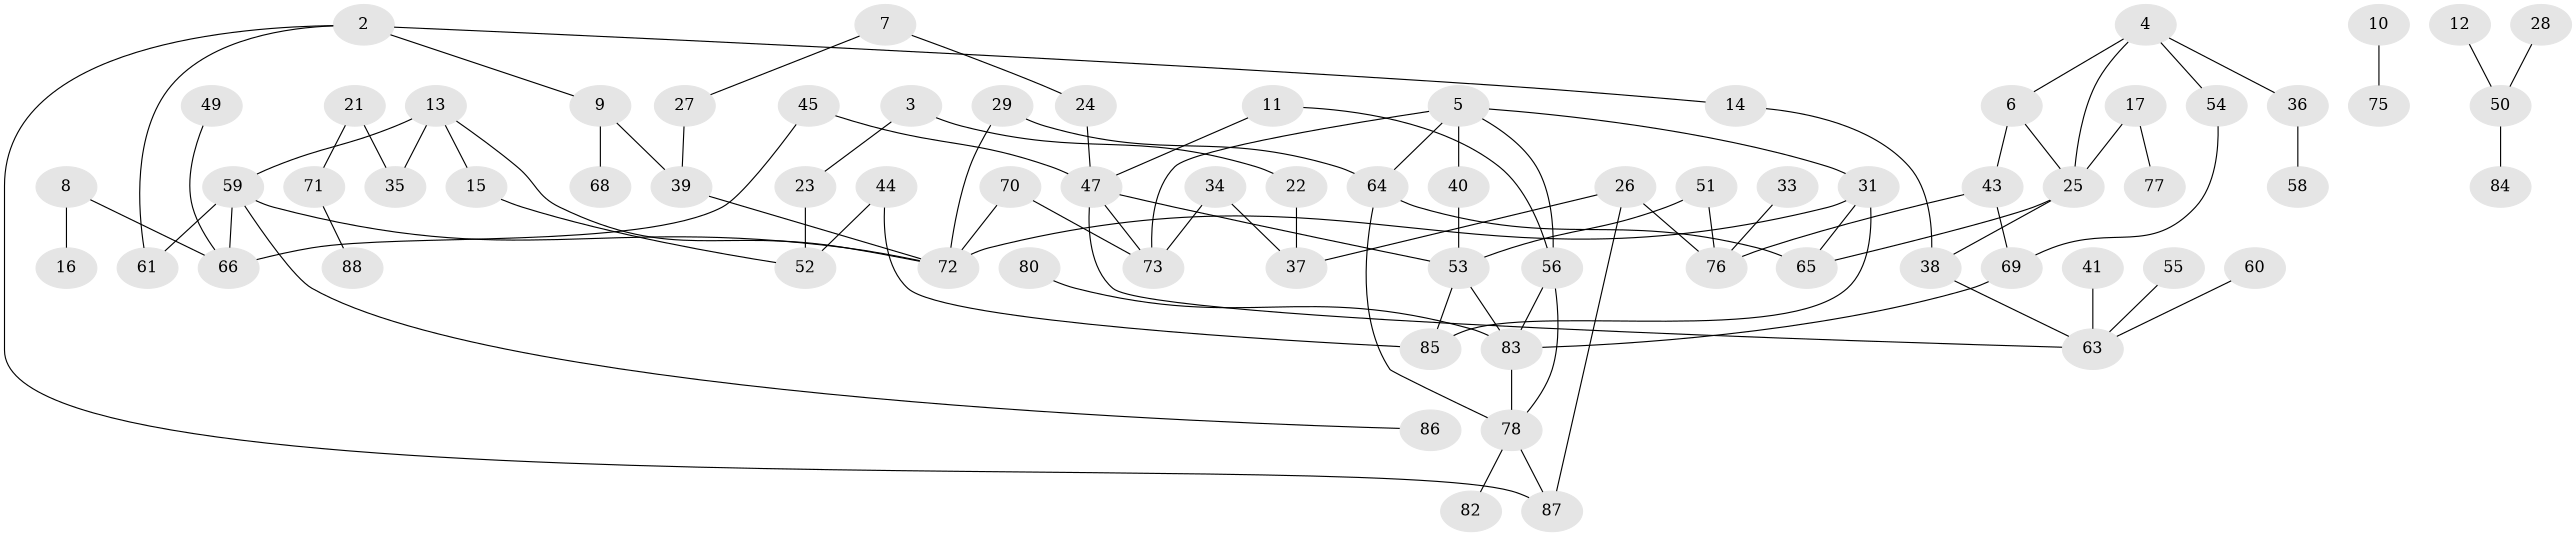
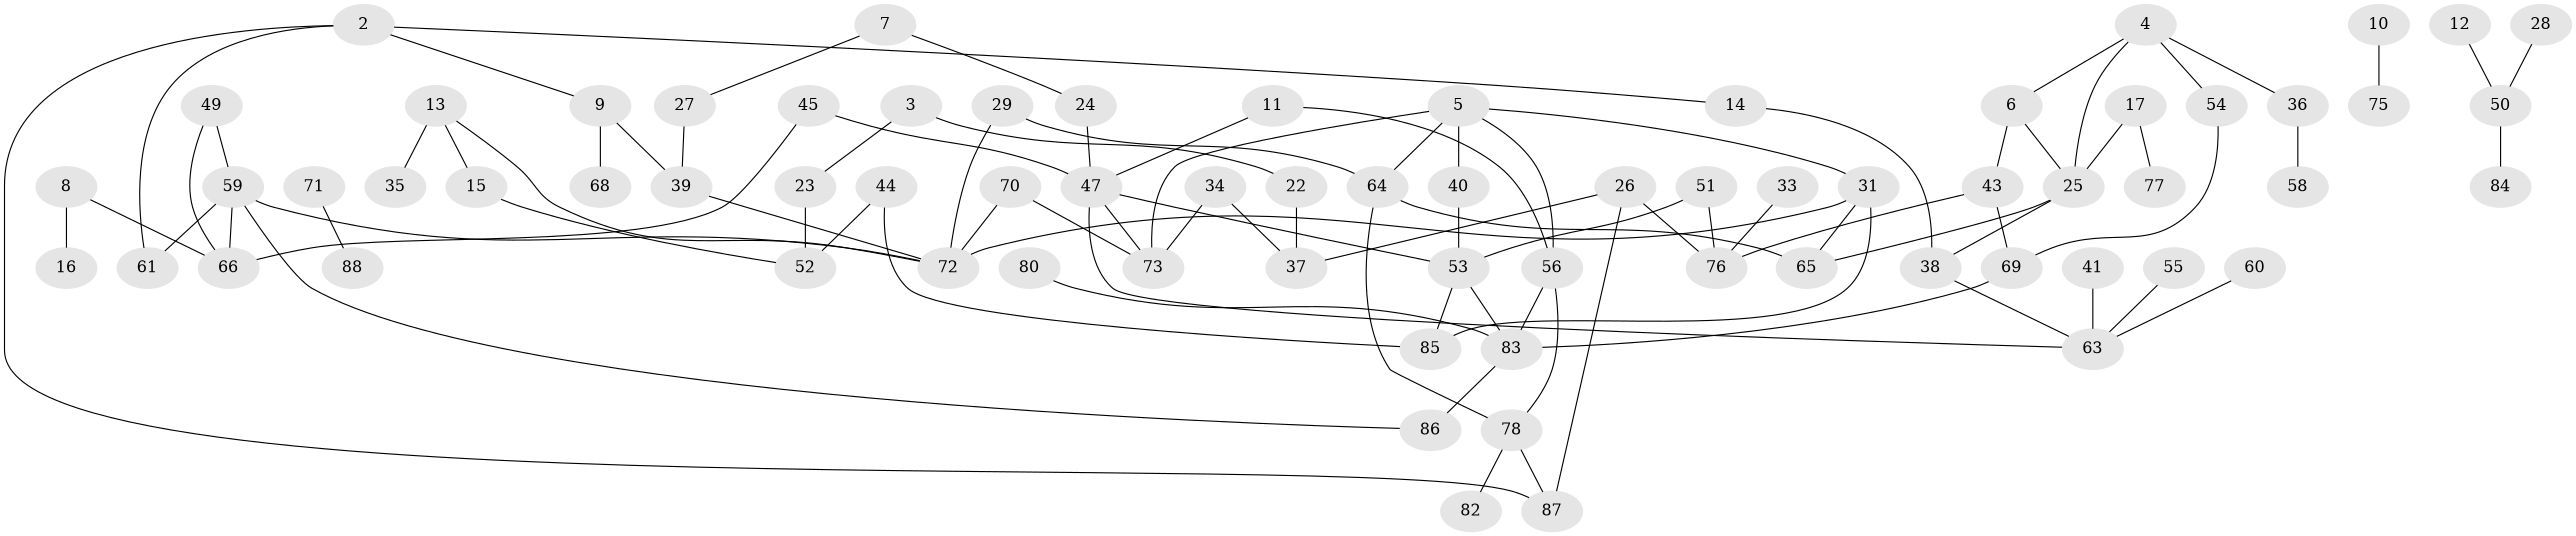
(355, 106) -> none
(346, 143) -> (222, 147)
(1512, 390) -> (1471, 390)
